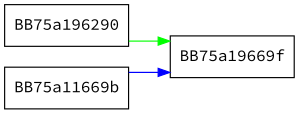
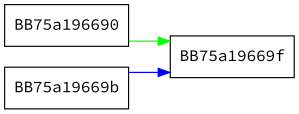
(67, 25) -> (67, 25)
(67, 88) -> (67, 88)
